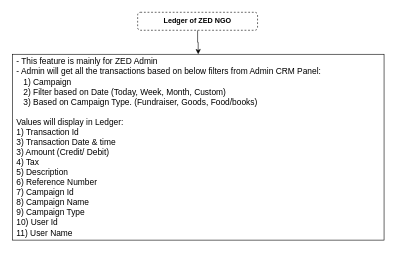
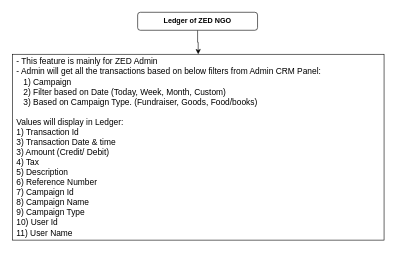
(198, 21) -> (198, 21)
